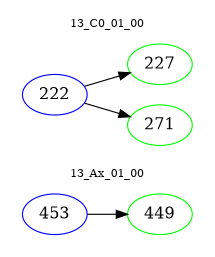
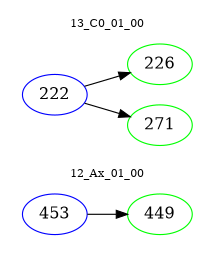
(160, 64) -> (160, 64)
(107, 174) -> (107, 174)
